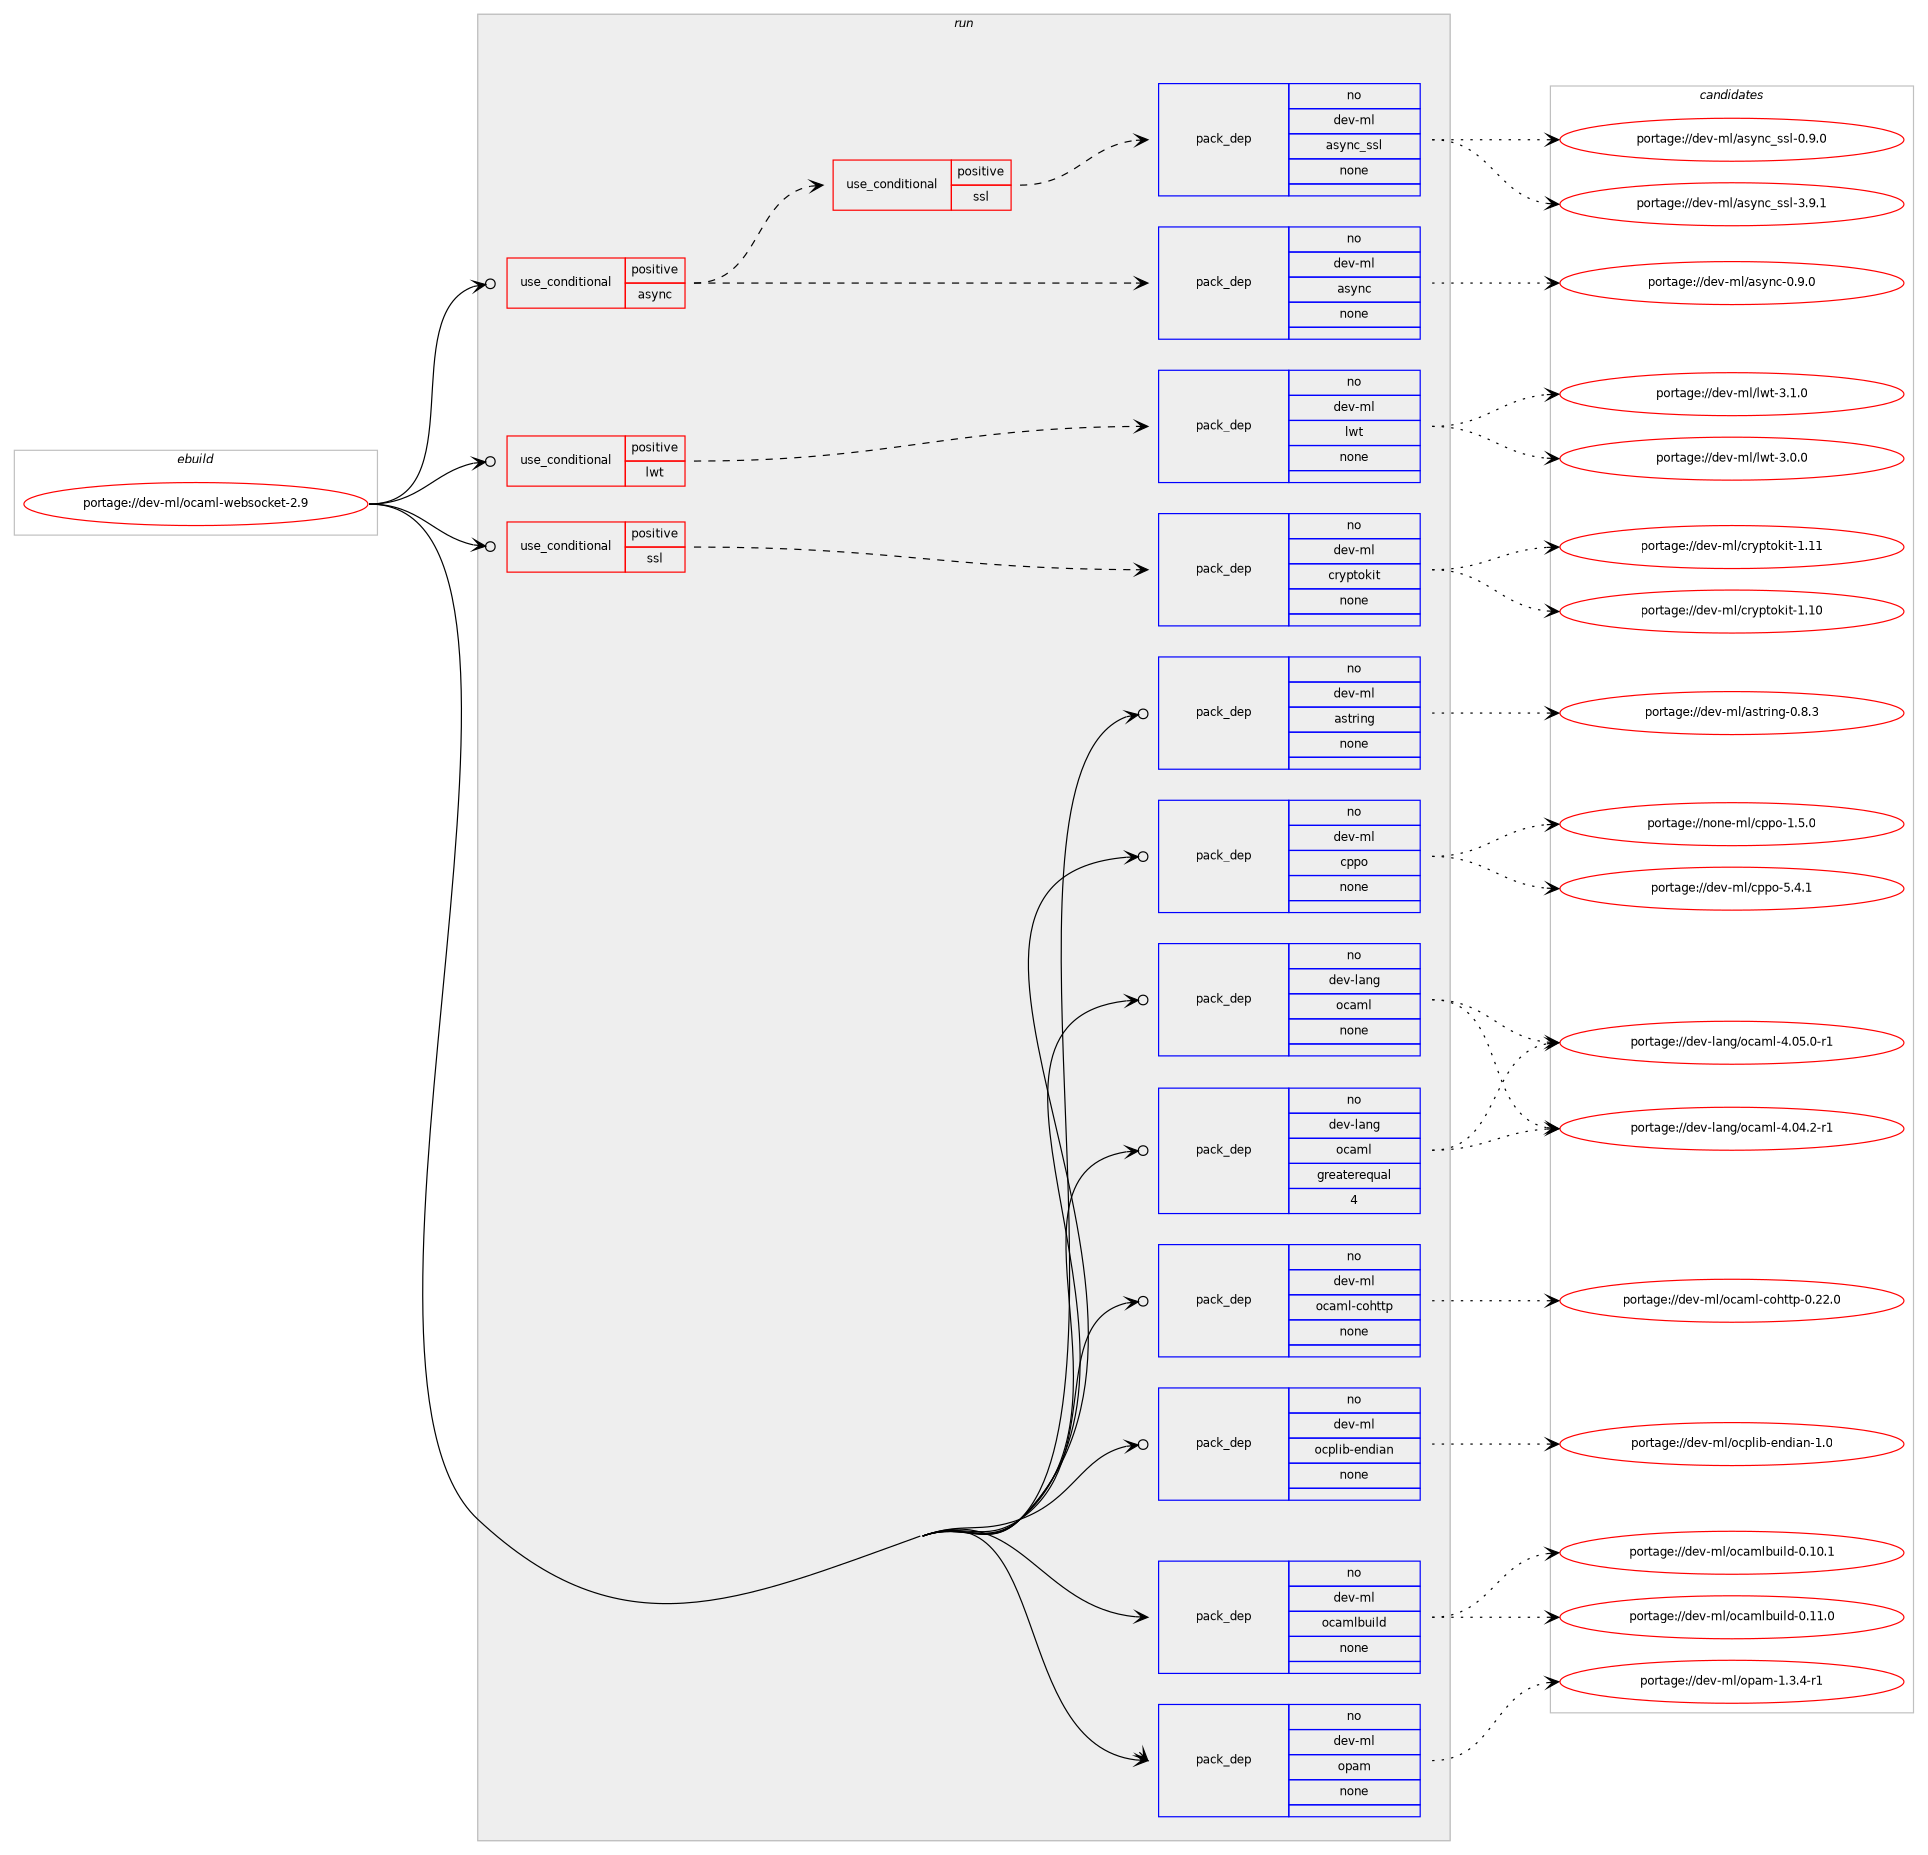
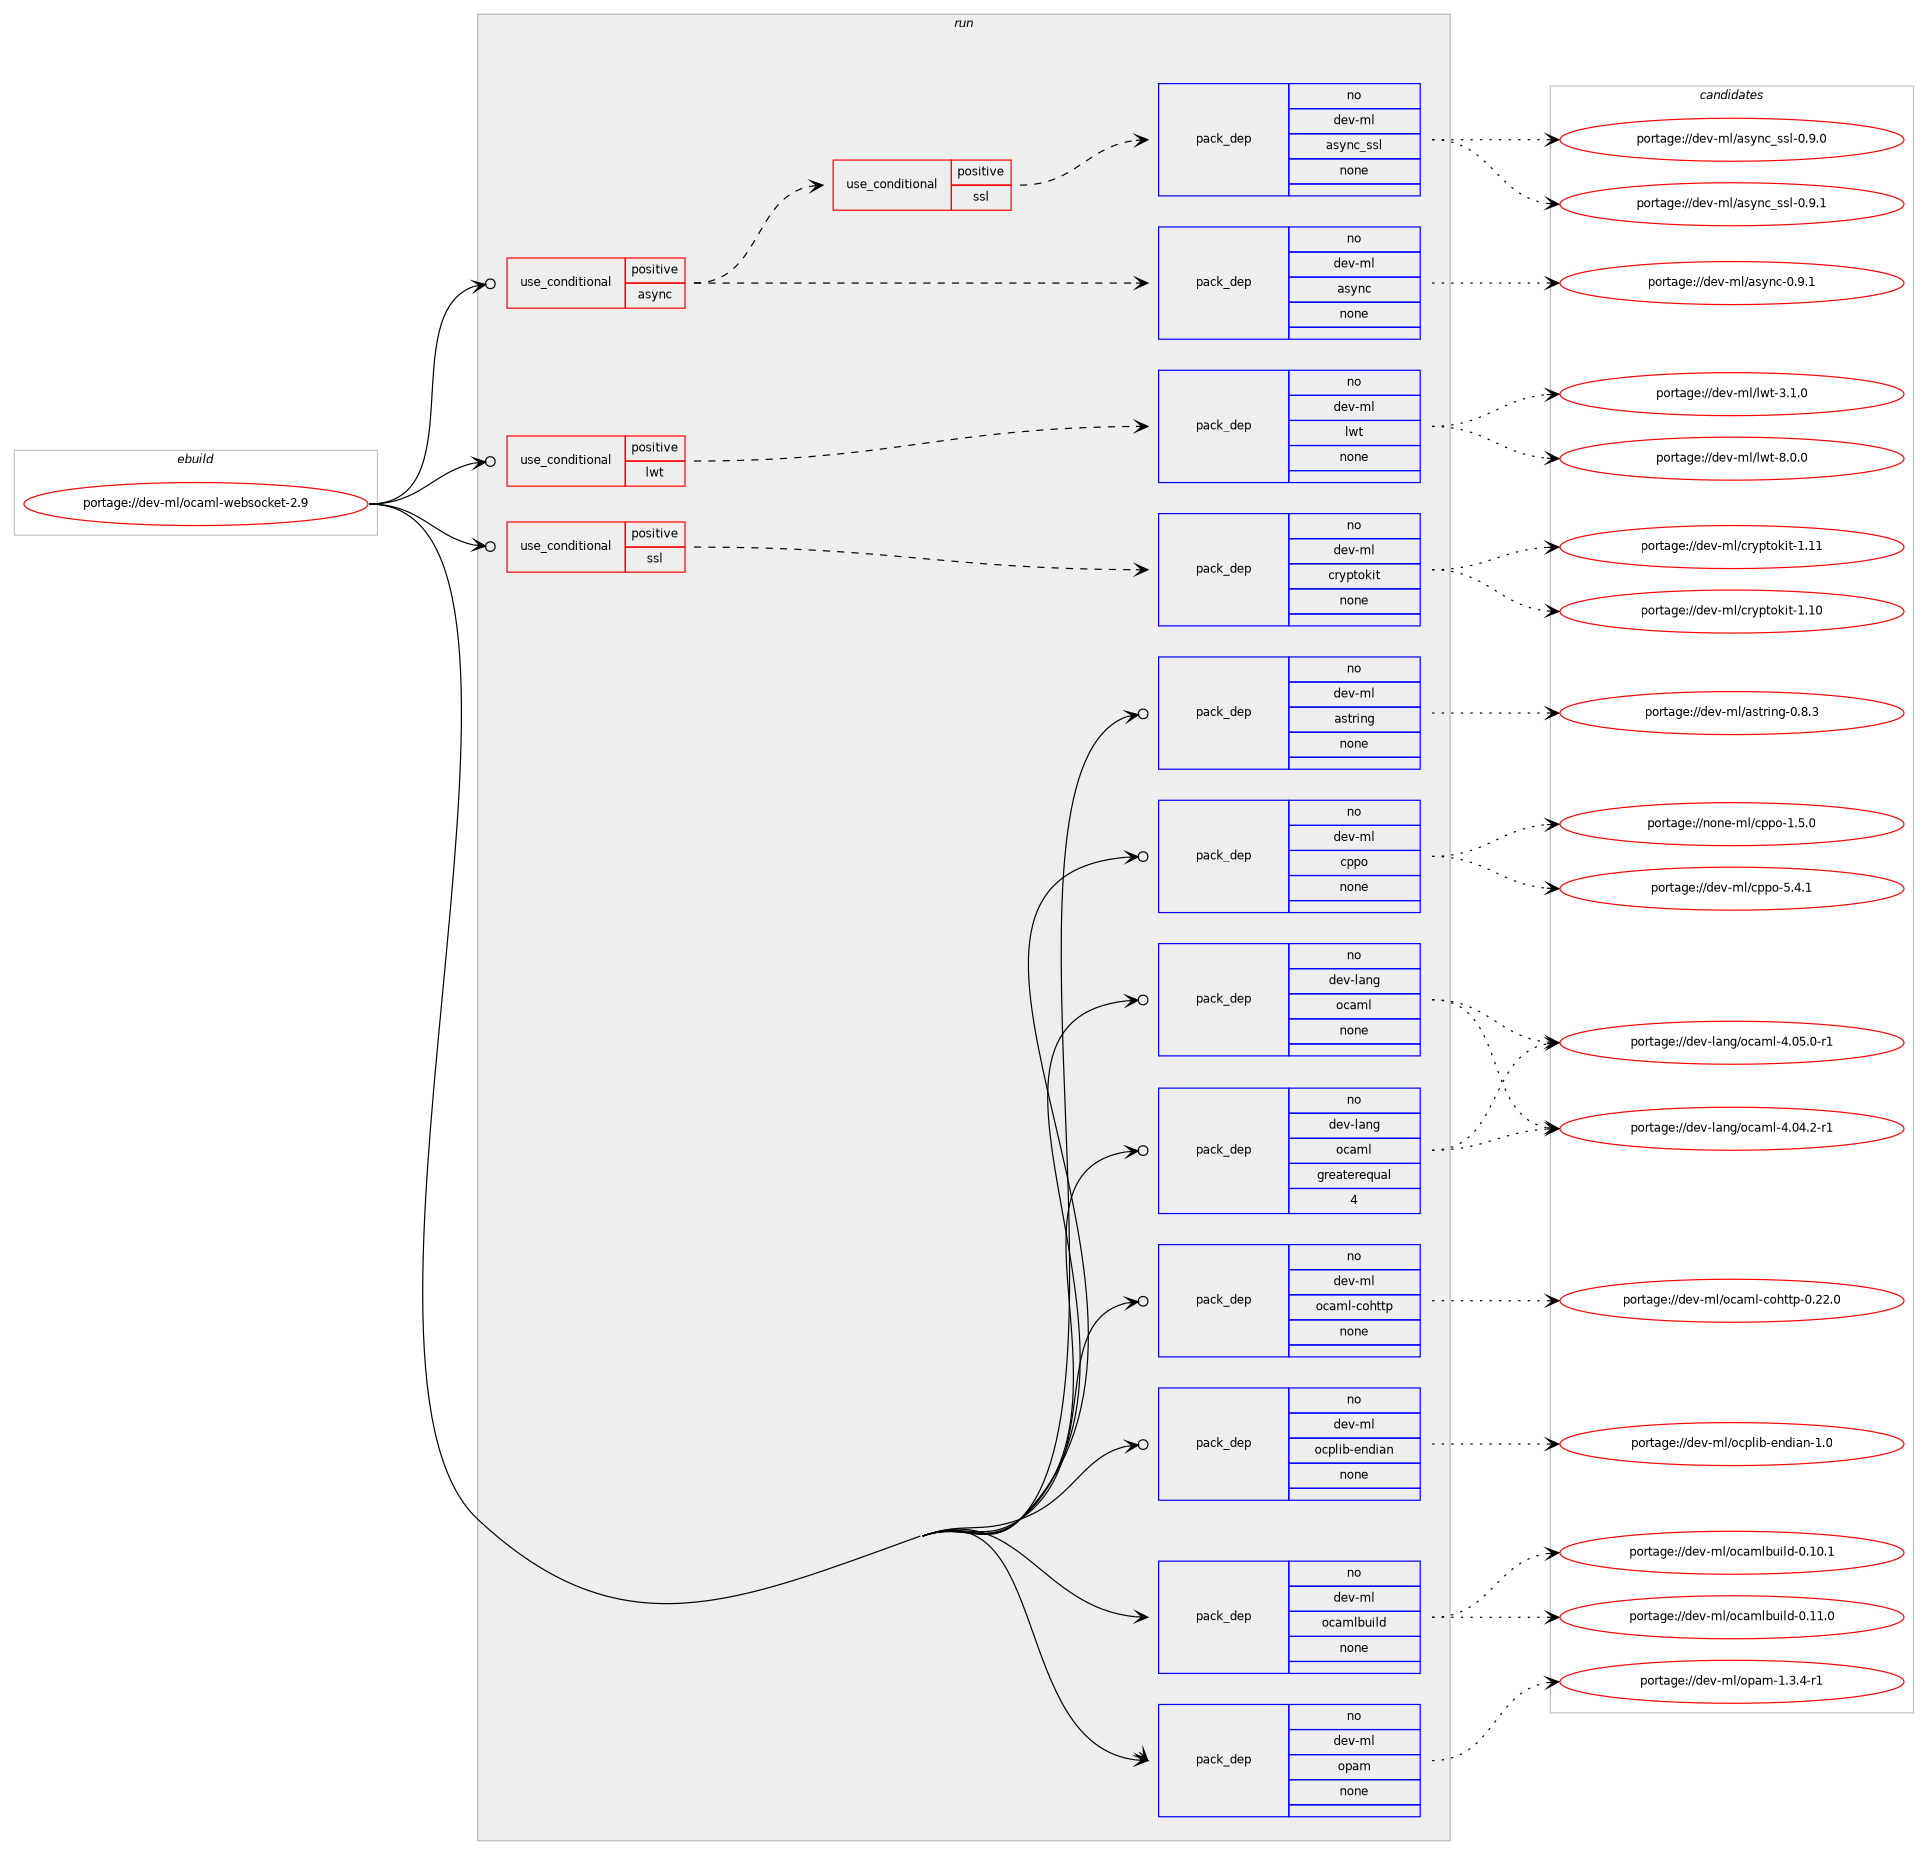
(1732, 204) -> (1732, 204)
(1732, 283) -> (1732, 283)
(1732, 459) -> (1732, 459)
